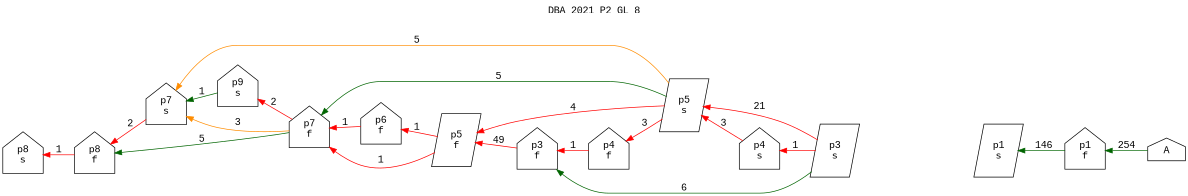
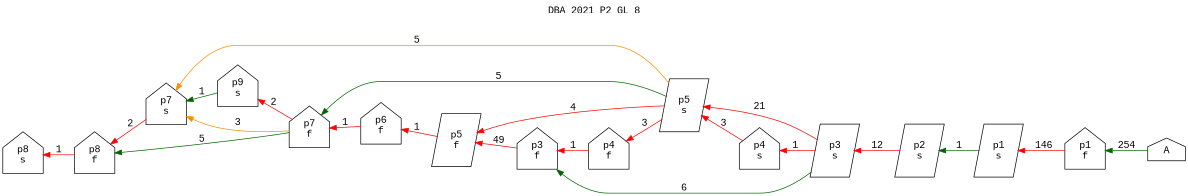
none -> (920, 151)
(1045, 151) -> (1045, 151)
(384, 168) -> none
